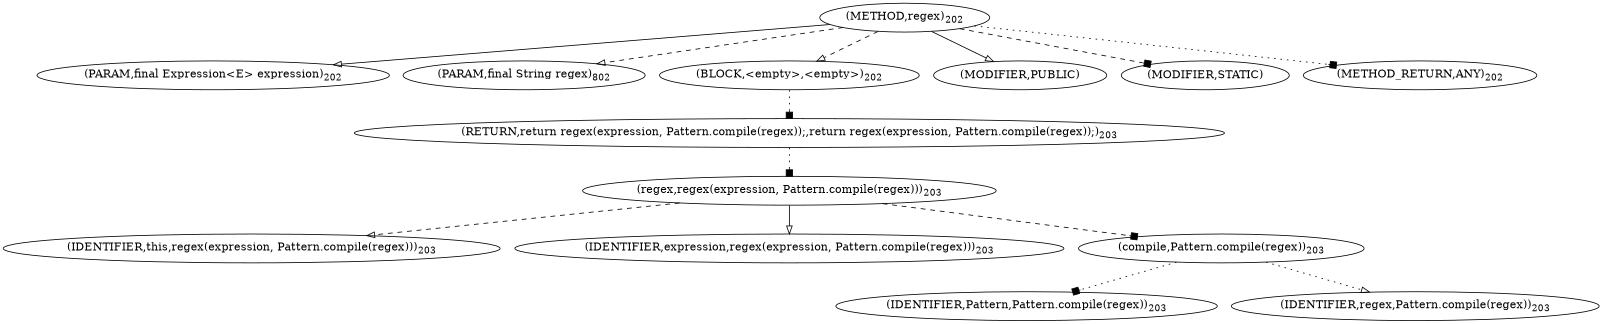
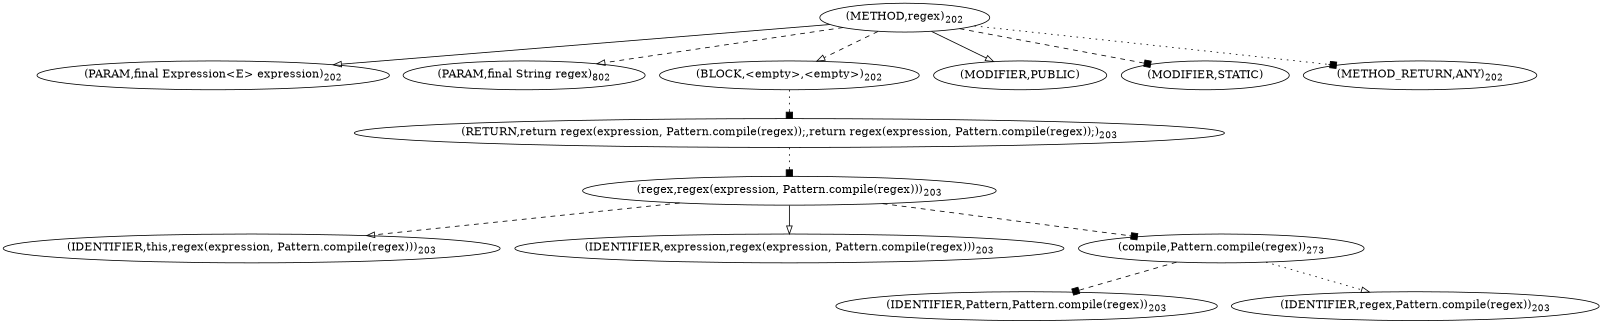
(1315, 247) -> (1315, 247)
(1128, 276) -> (1128, 276)
